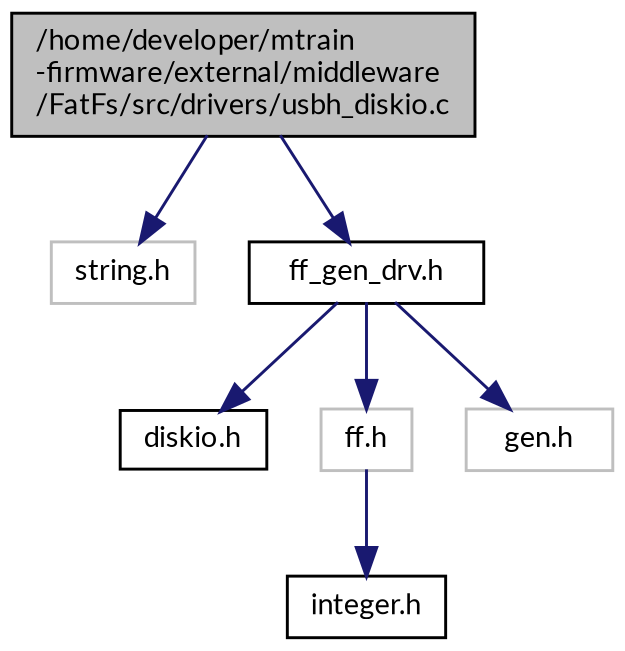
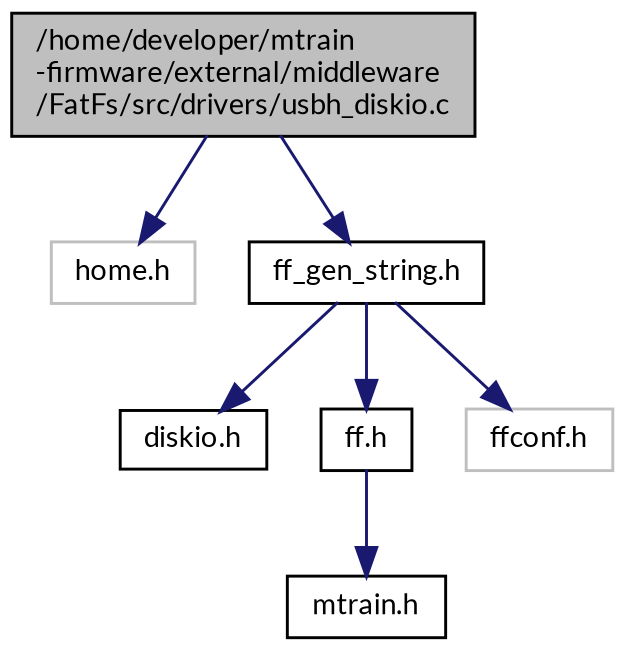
(123, 273) -> (123, 273)
(366, 273) -> (366, 273)
(366, 440) -> (366, 440)
(539, 440) -> (539, 440)
(366, 607) -> (366, 607)
